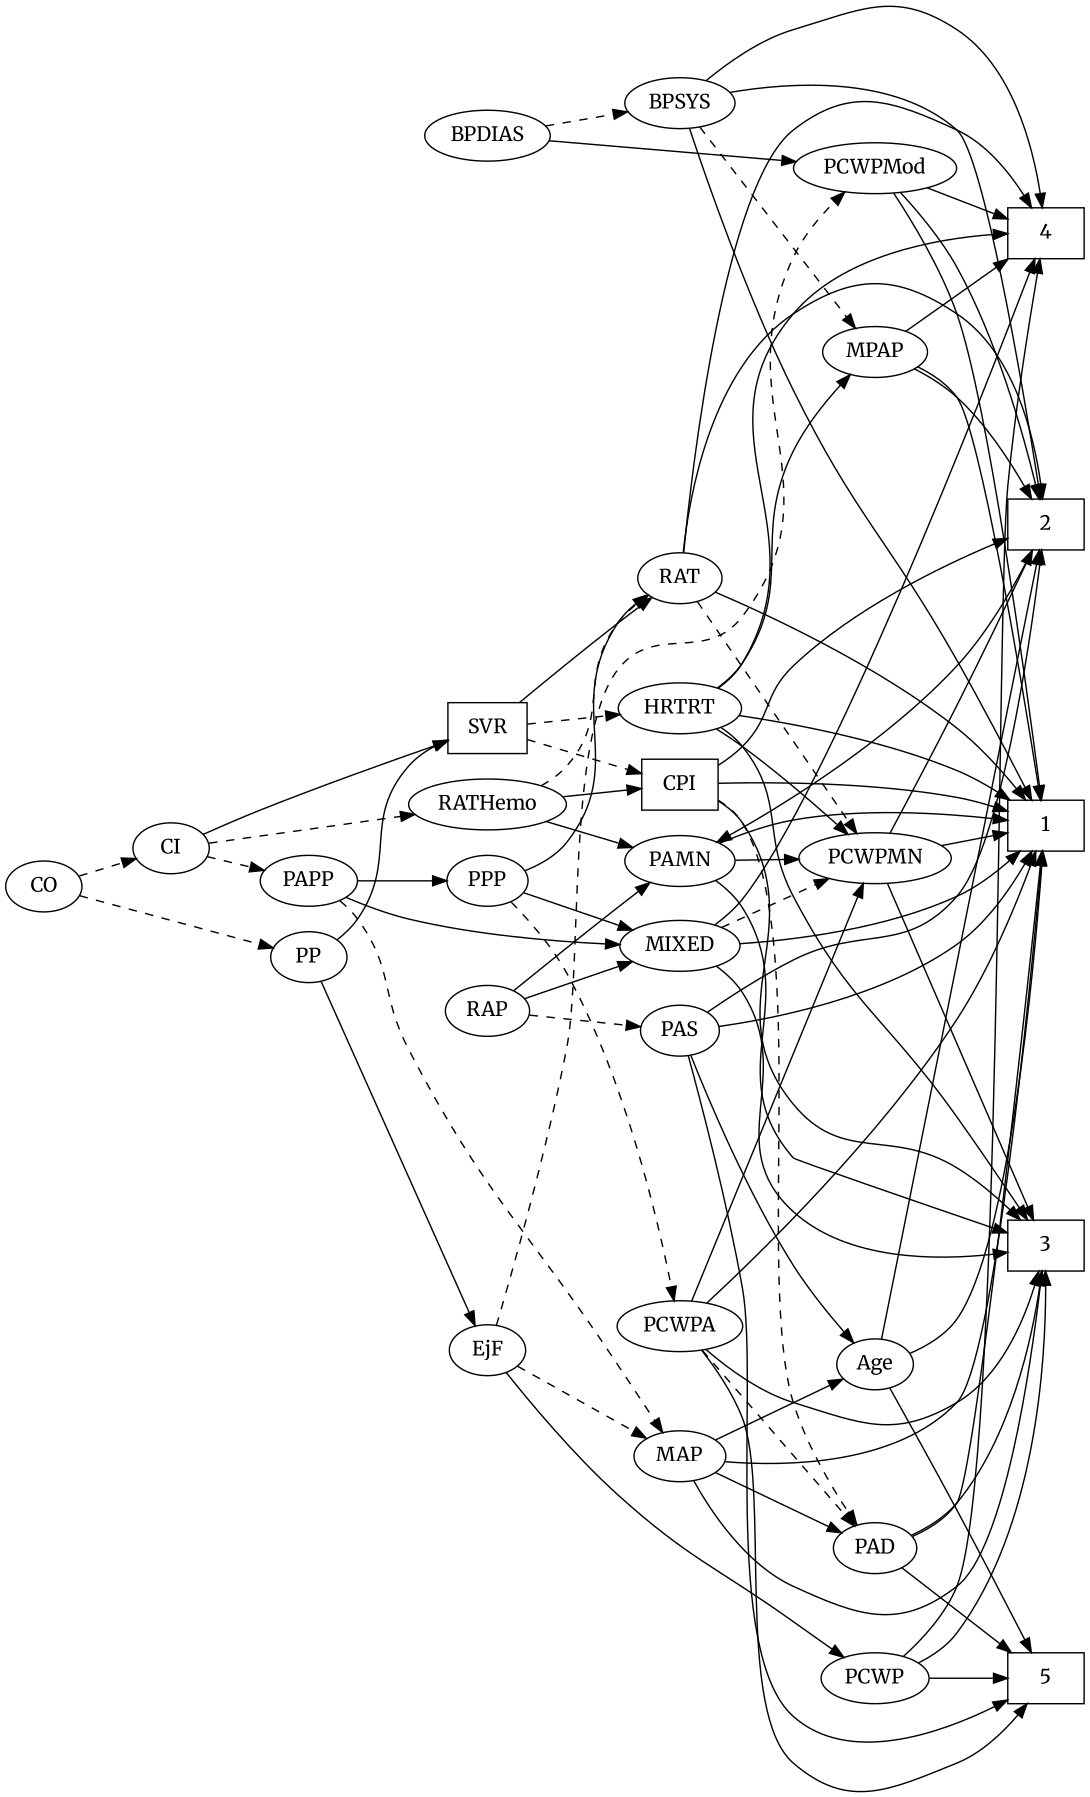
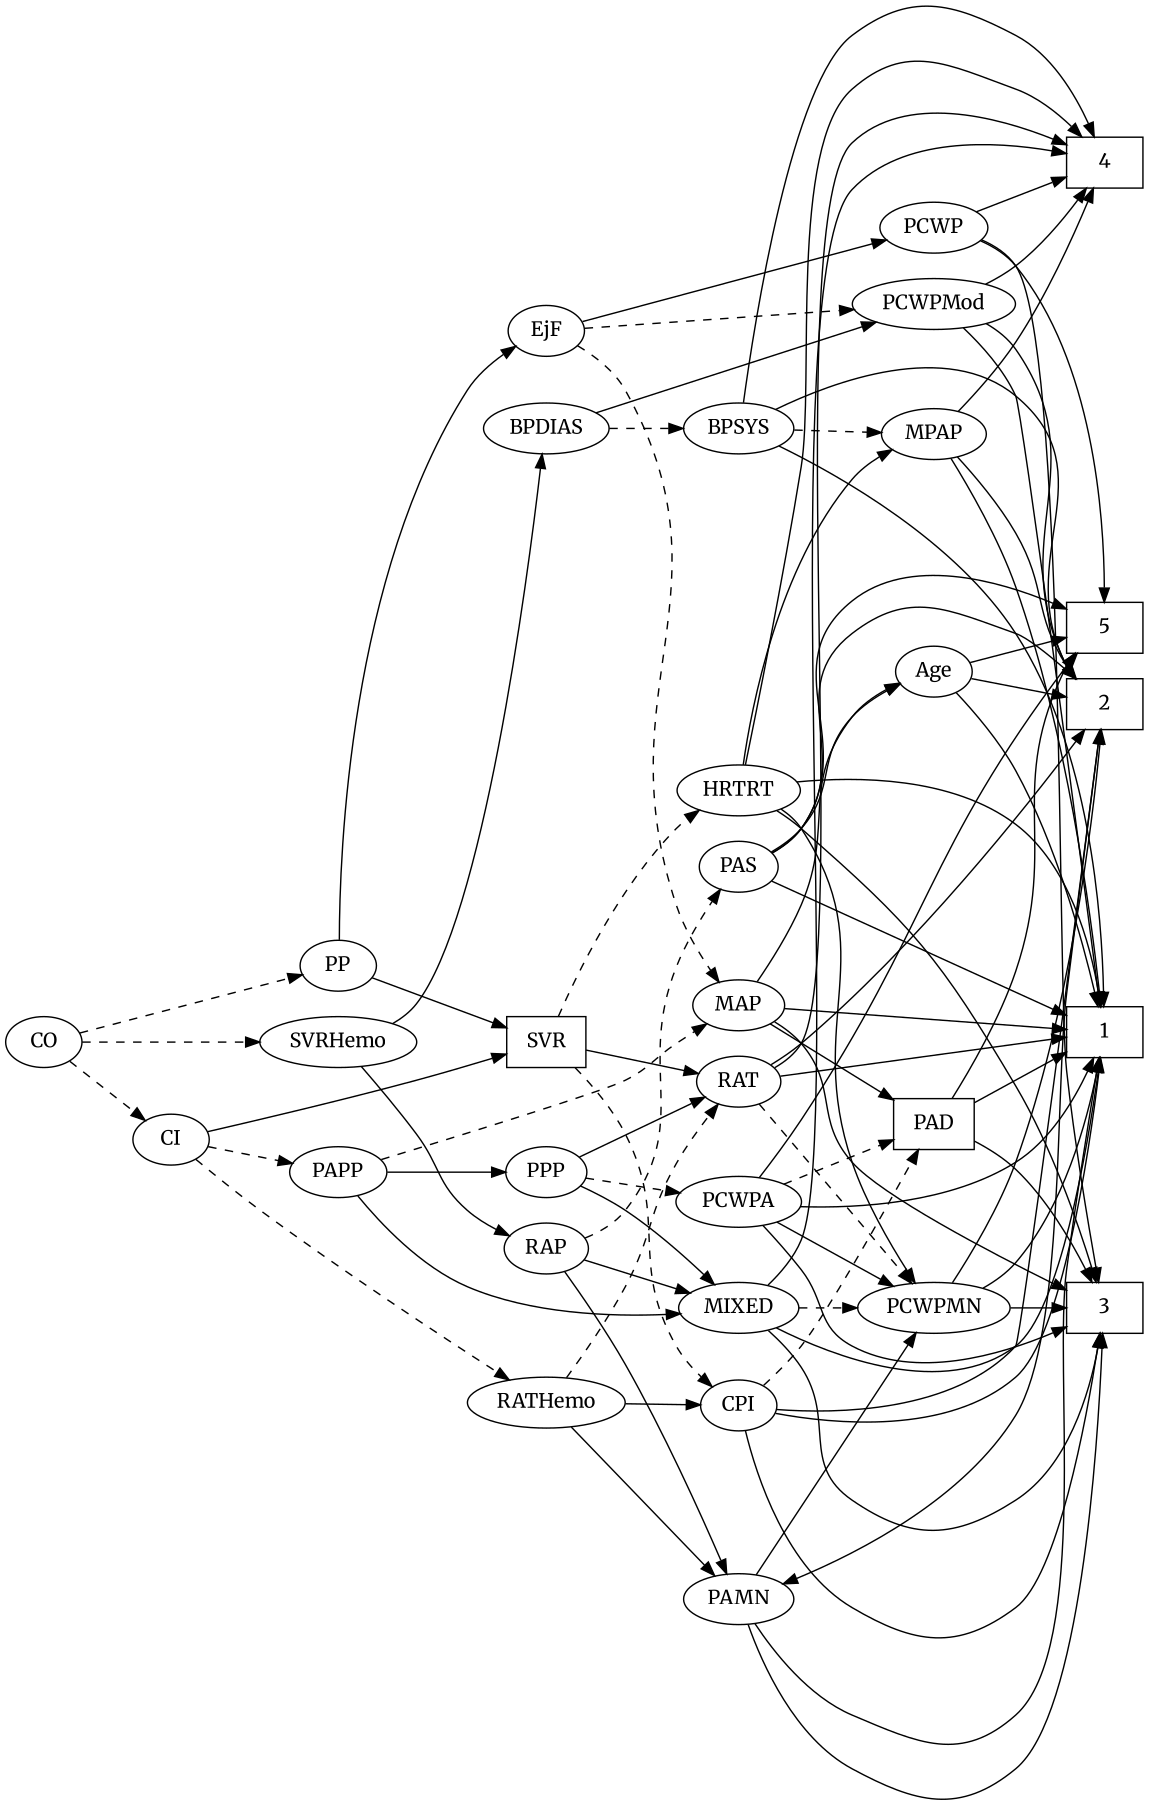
(680, 785) -> (739, 1405)
none -> (338, 1042)
(875, 1548) -> (934, 1124)
